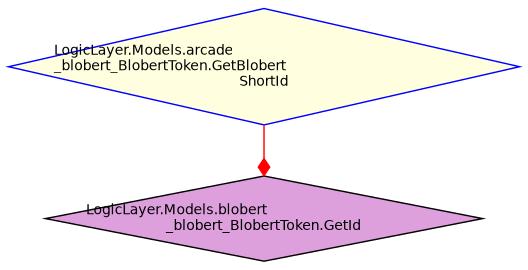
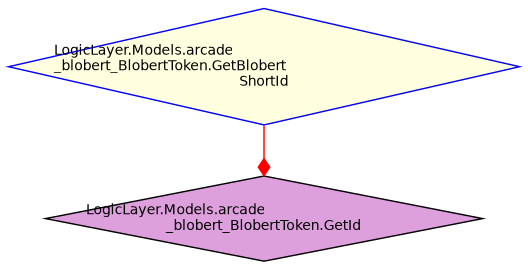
(264, 219) -> (264, 219)
